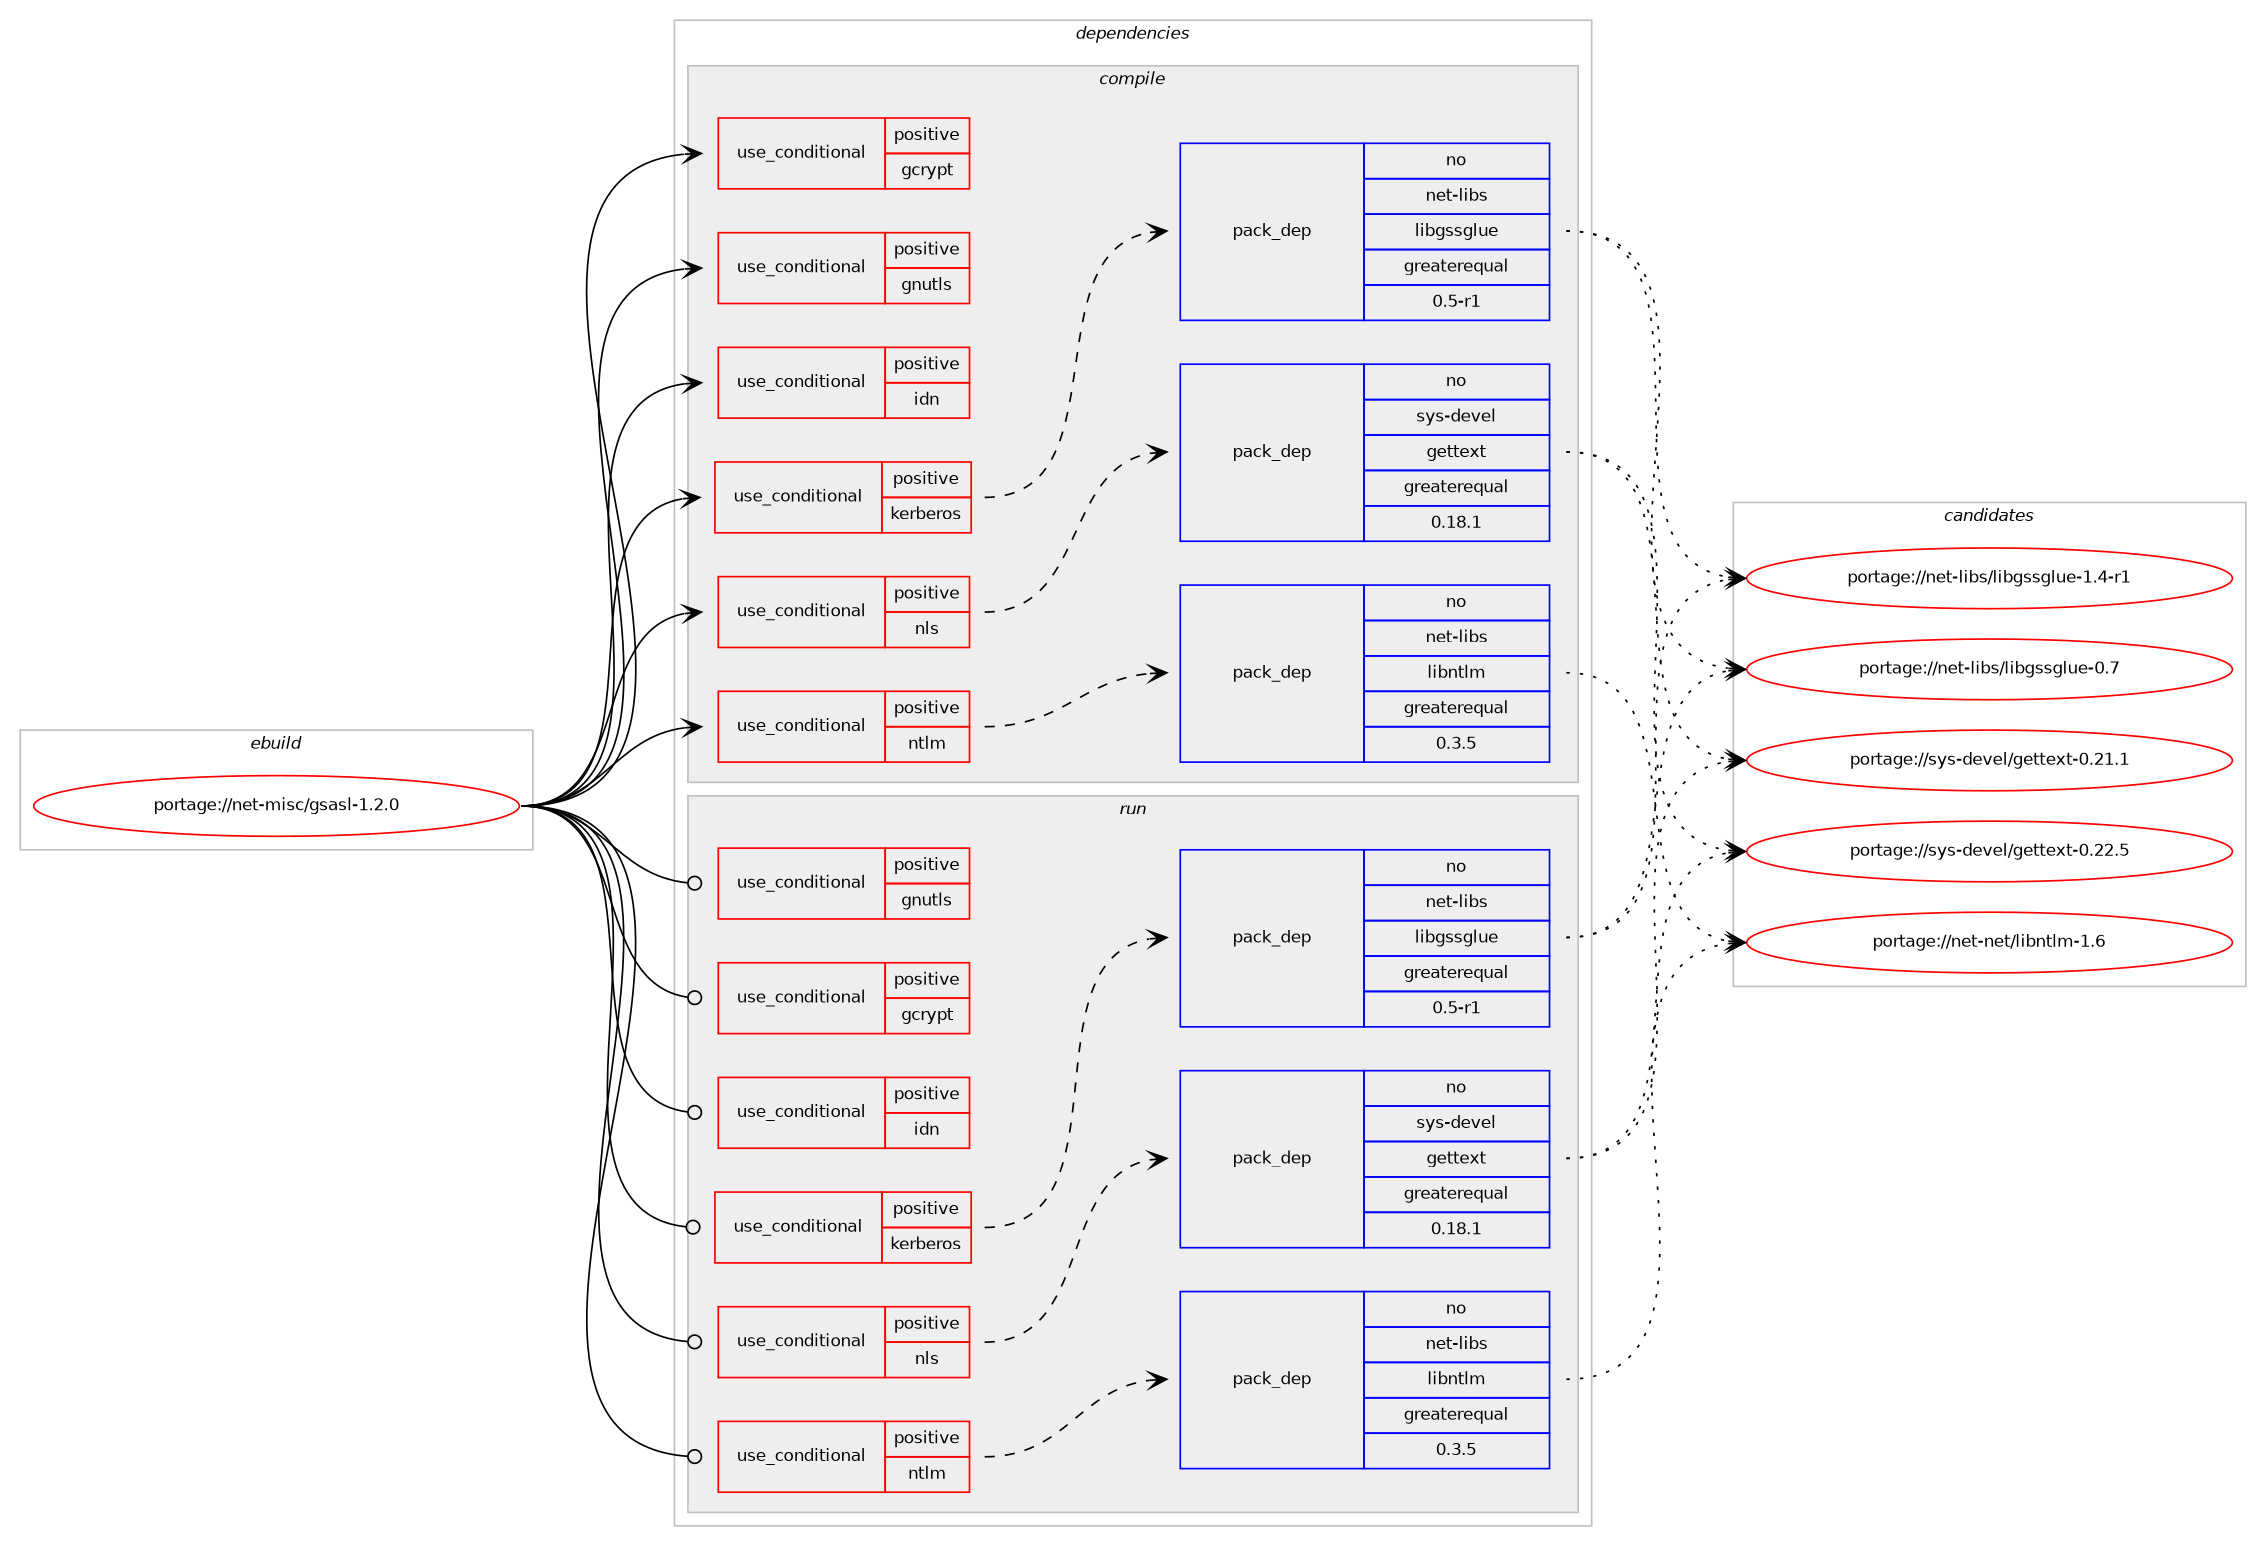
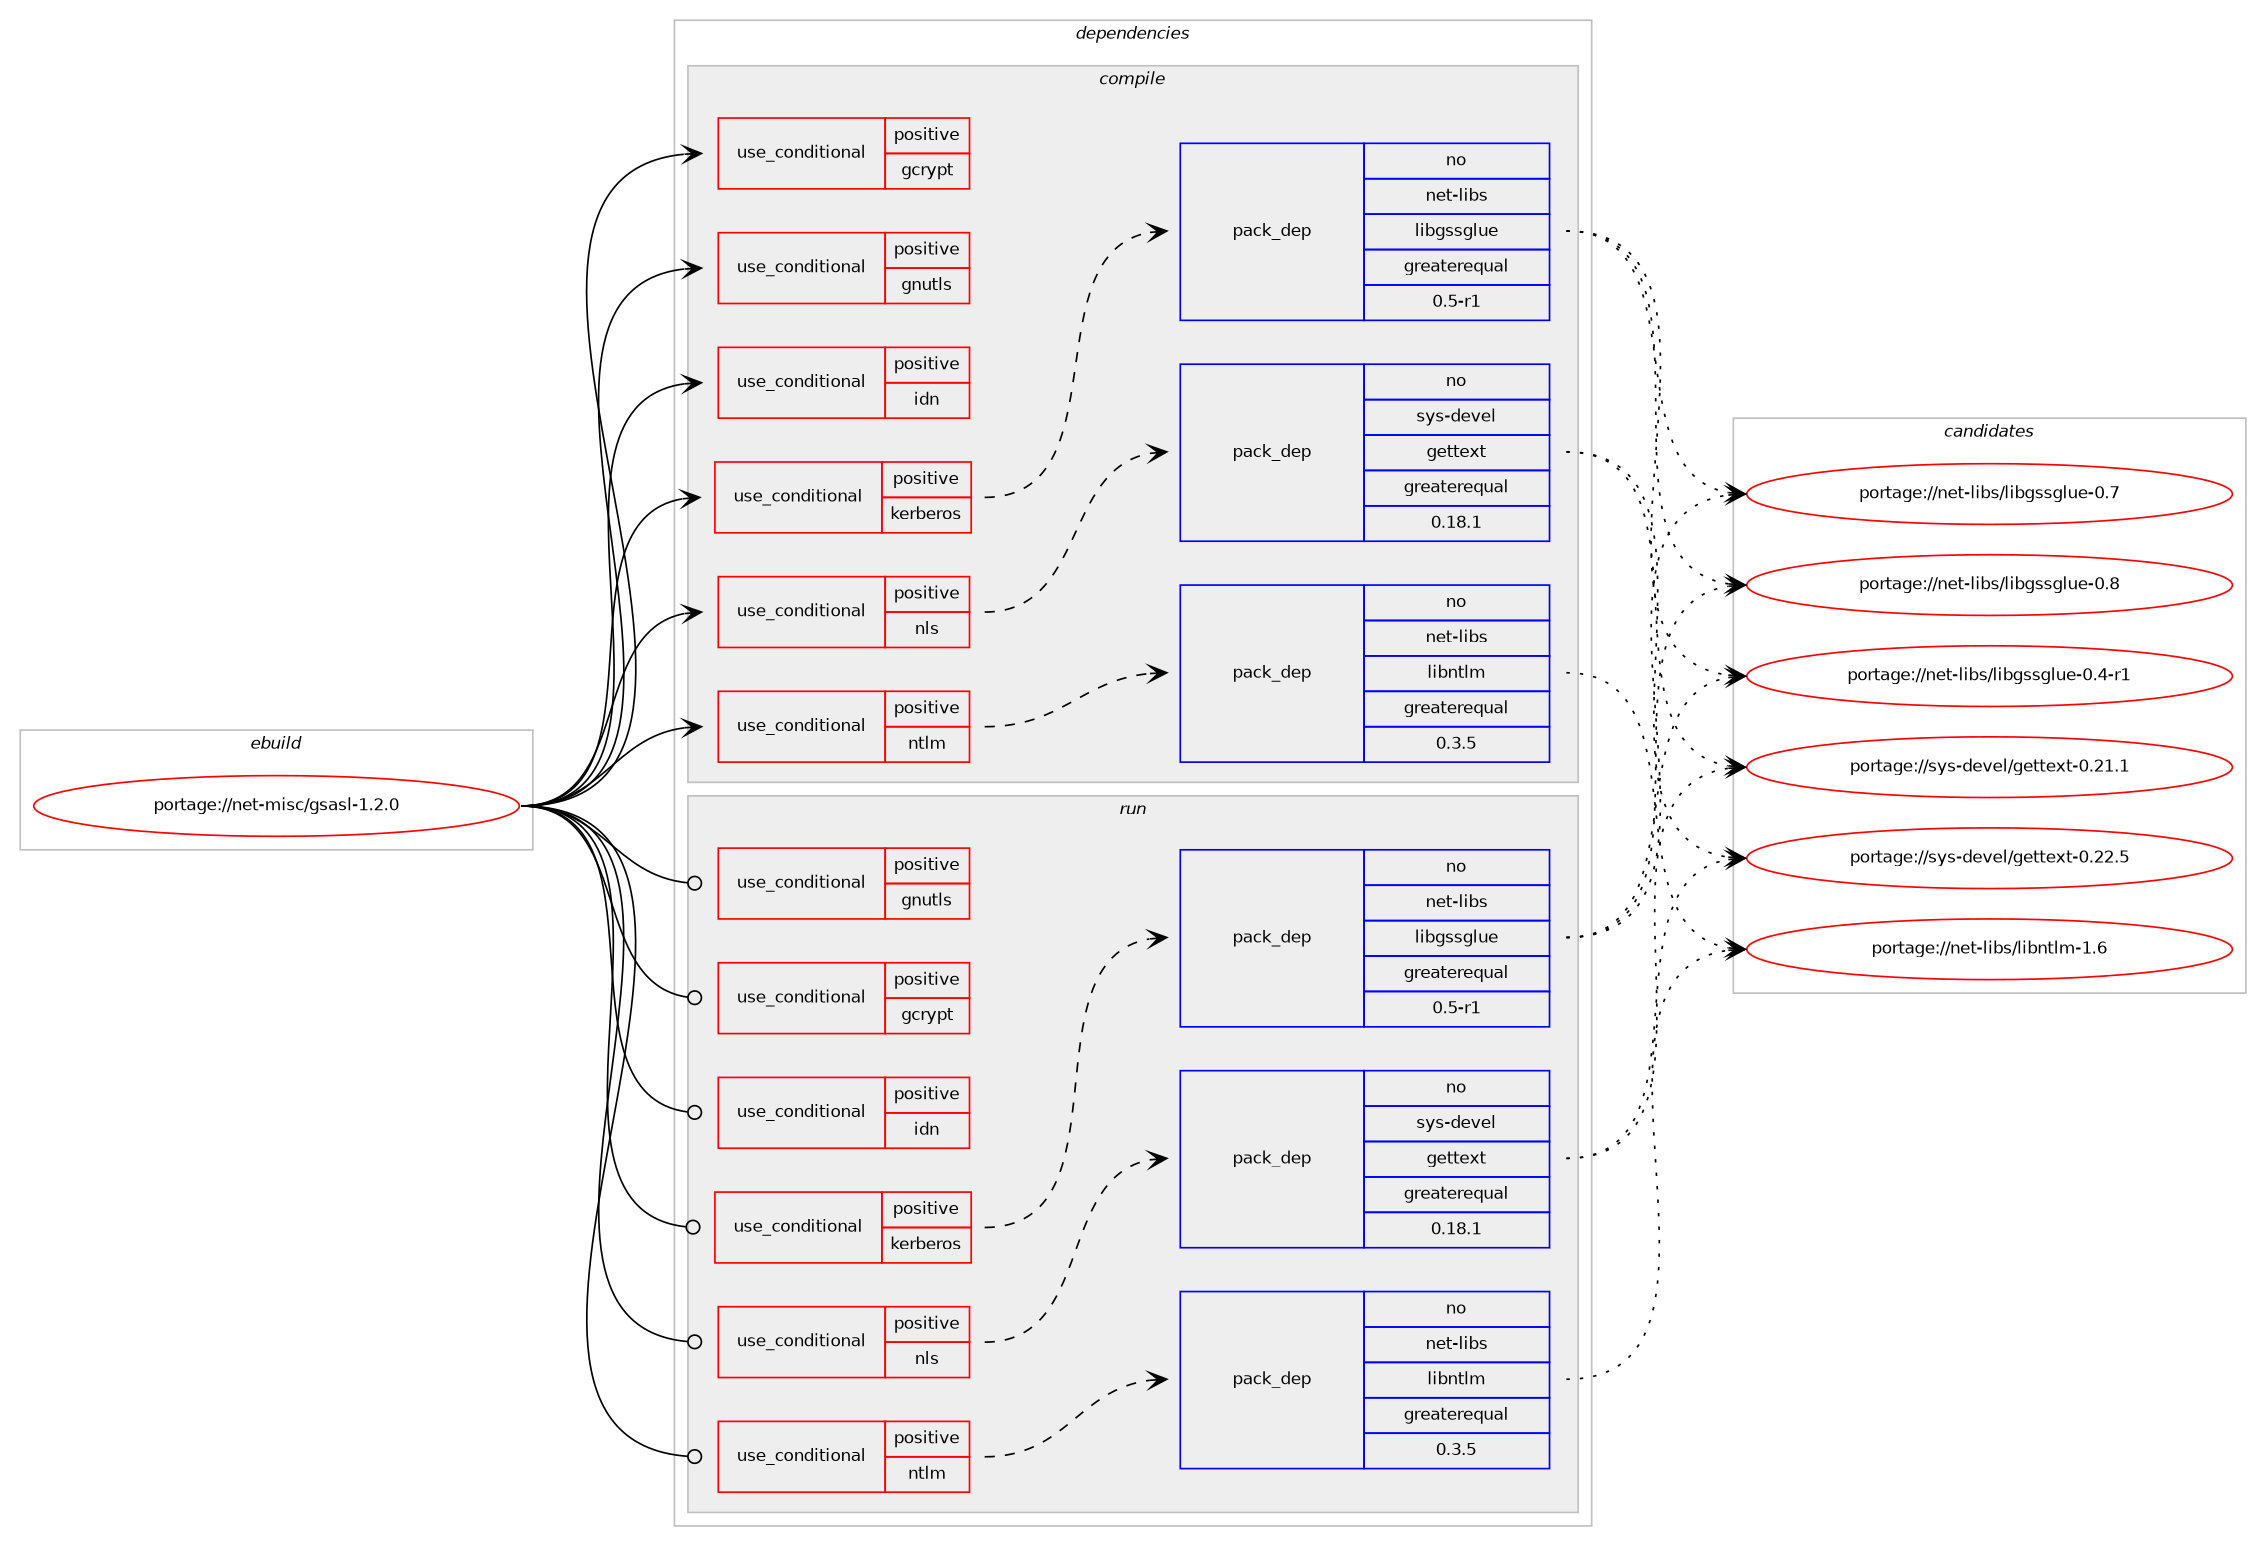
(1990, 578) -> (1990, 676)
none -> (1990, 585)
(1990, 943) -> (1990, 949)
